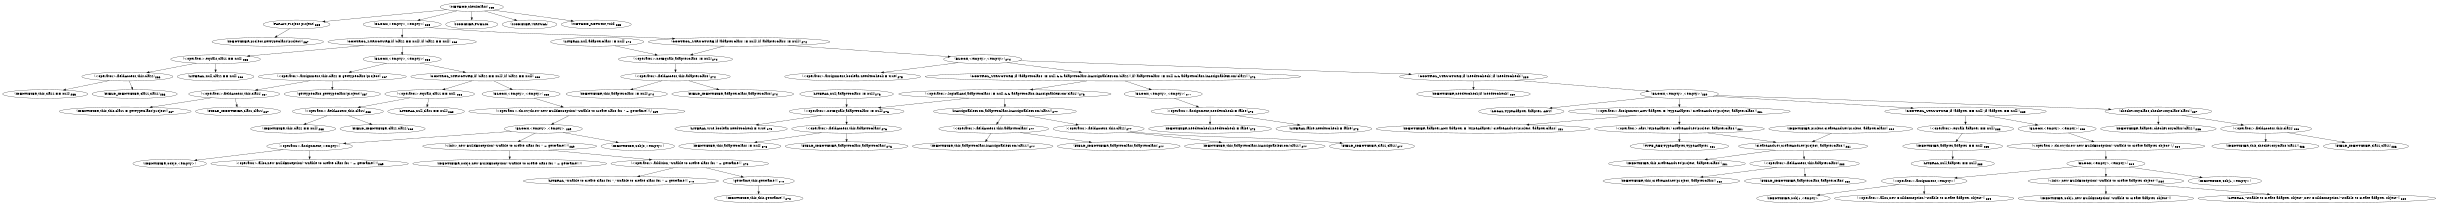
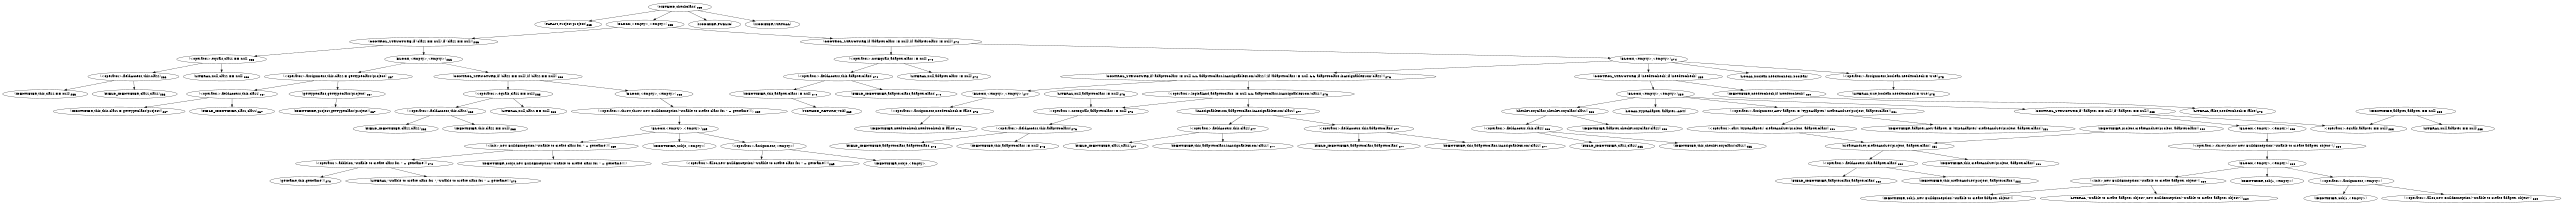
(532, 15) -> (802, 102)
(283, 32) -> (336, 102)
(635, 50) -> (916, 68)
none -> (1774, 77)
(2195, 111) -> (1591, 111)
(790, 120) -> (1893, 84)
(1266, 120) -> (2001, 102)
(1960, 137) -> (2383, 120)
(1679, 146) -> none
(759, 198) -> none
